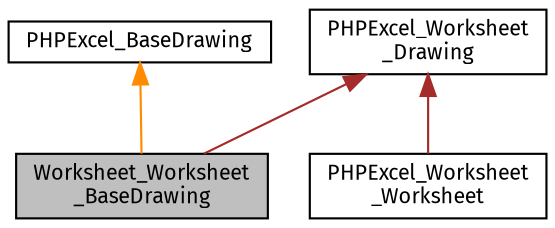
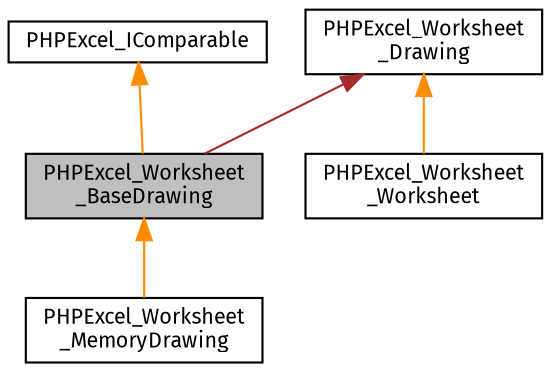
(140, 42) -> (138, 42)
(428, 125) -> (424, 125)
(142, 186) -> (144, 186)
none -> (144, 330)
